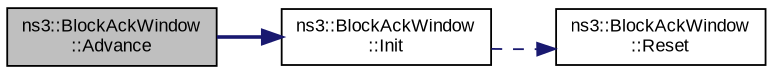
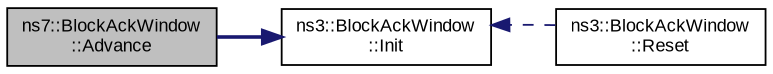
(112, 37) -> (112, 37)
(514, 49) -> (532, 25)
